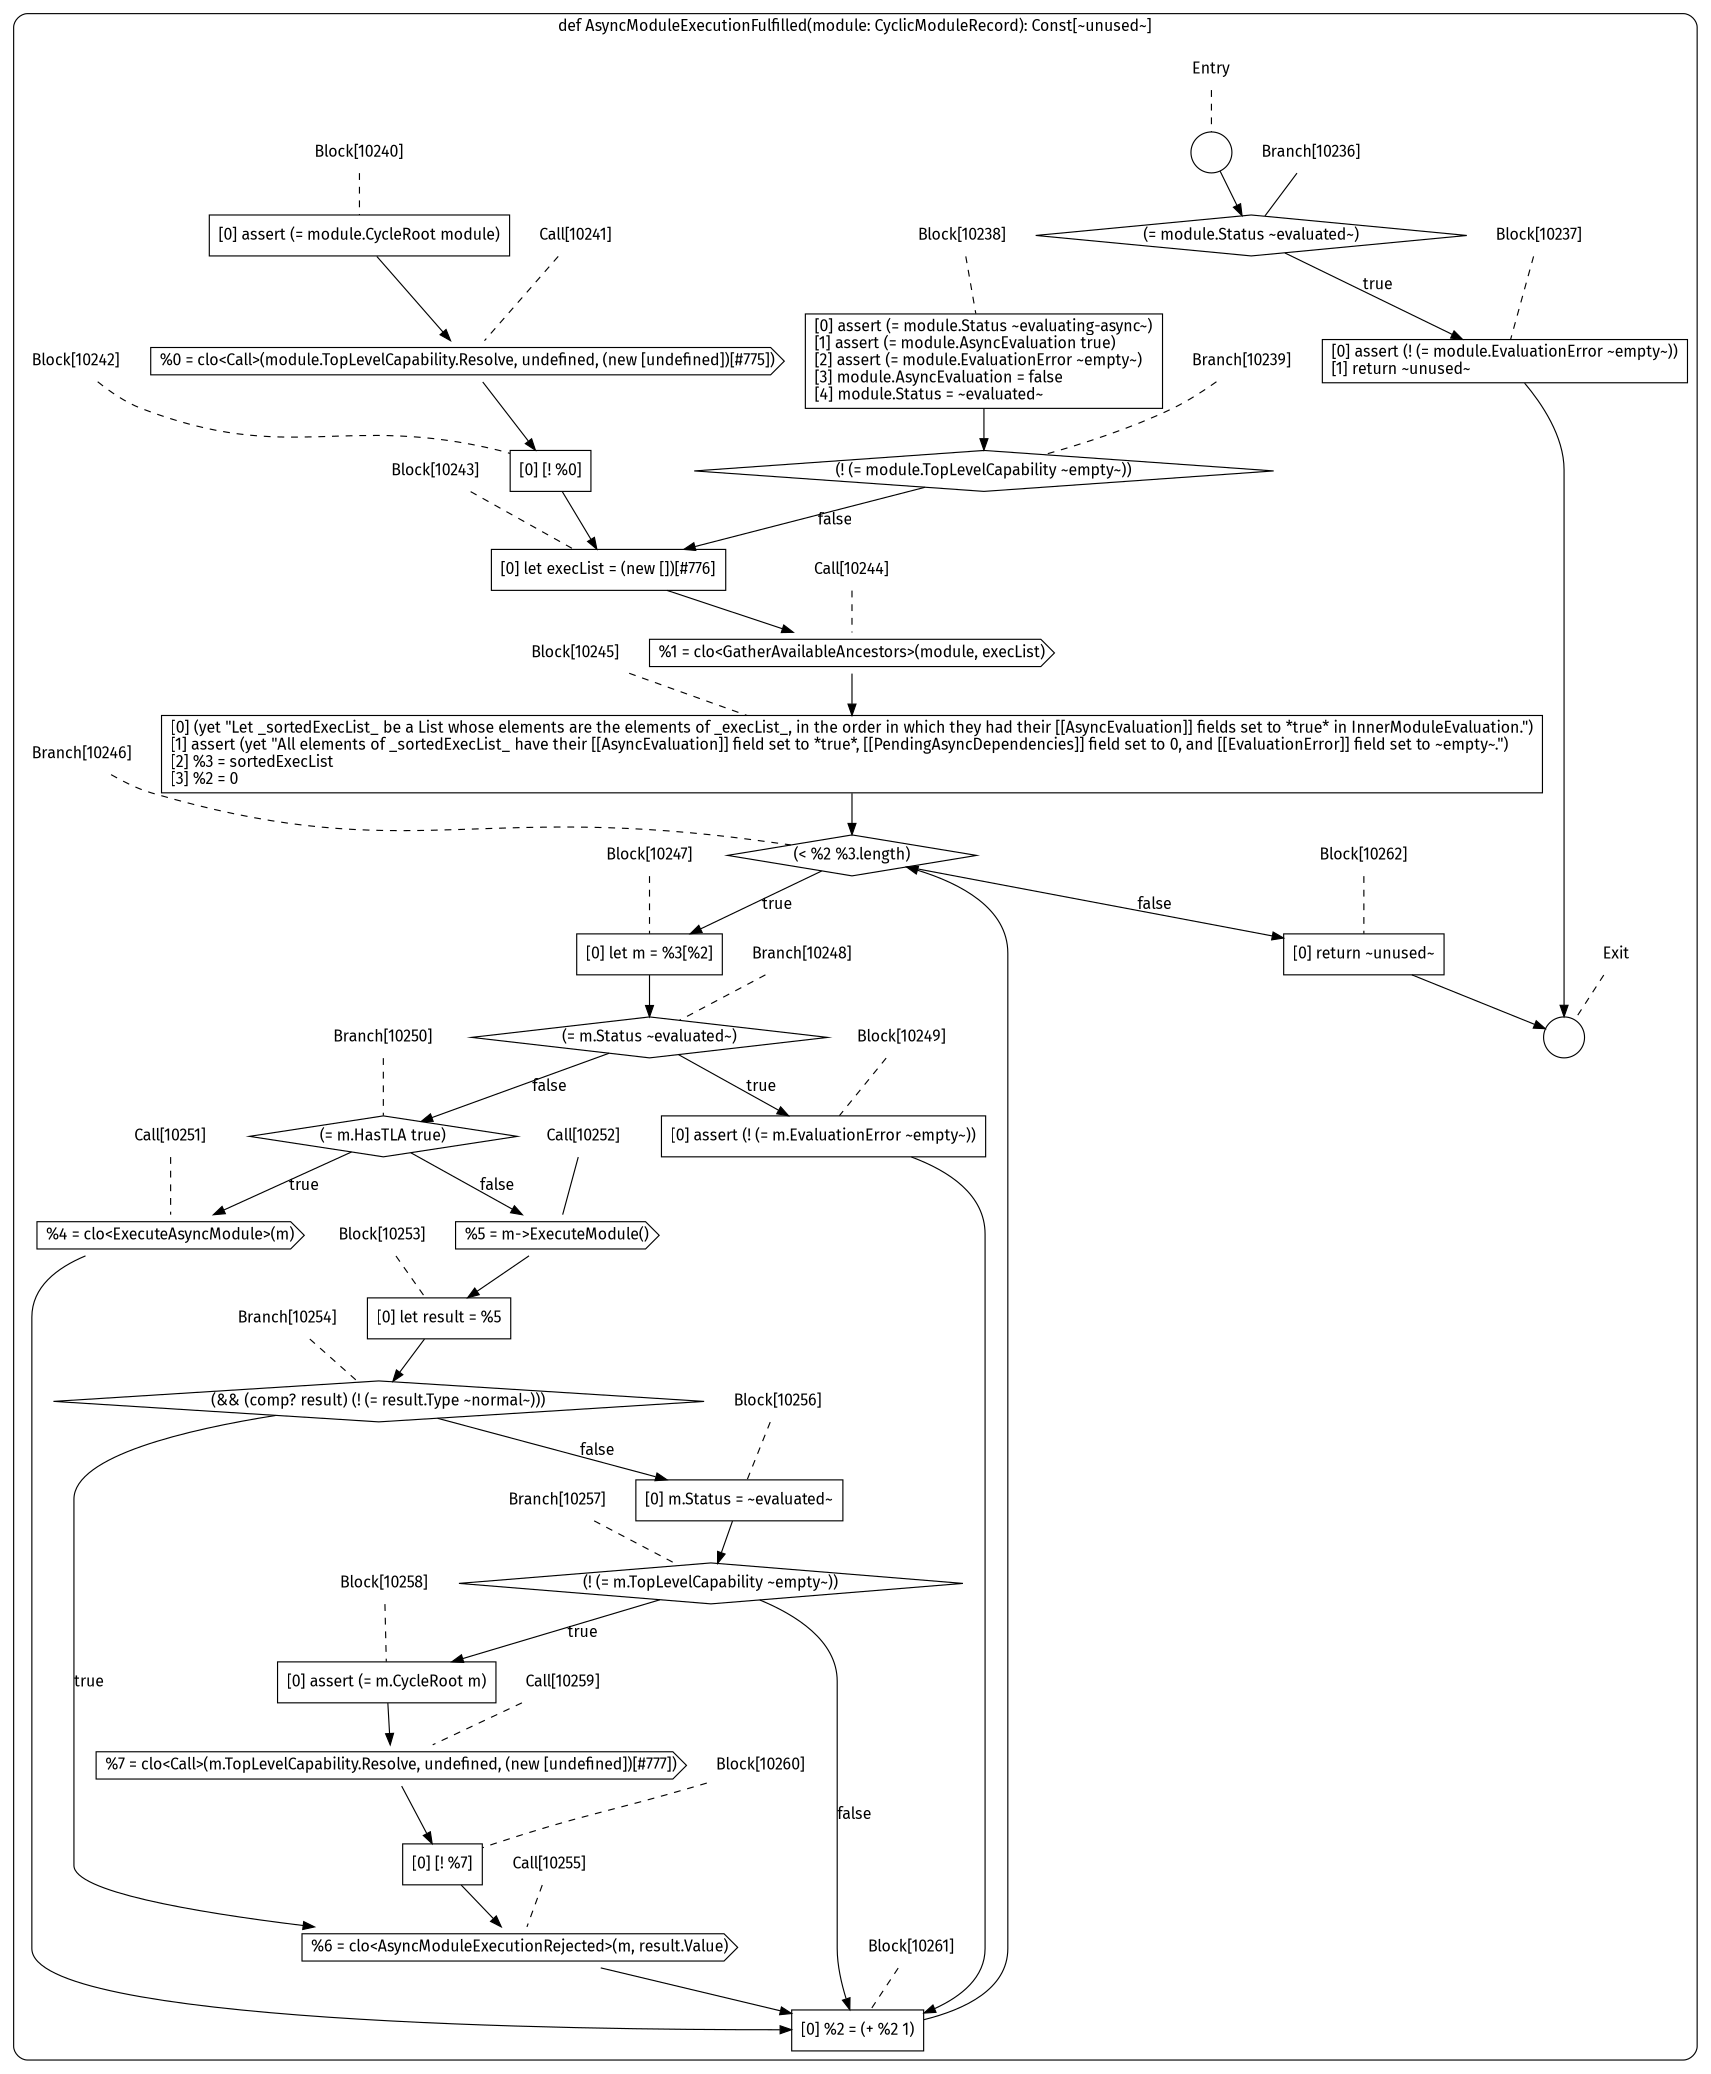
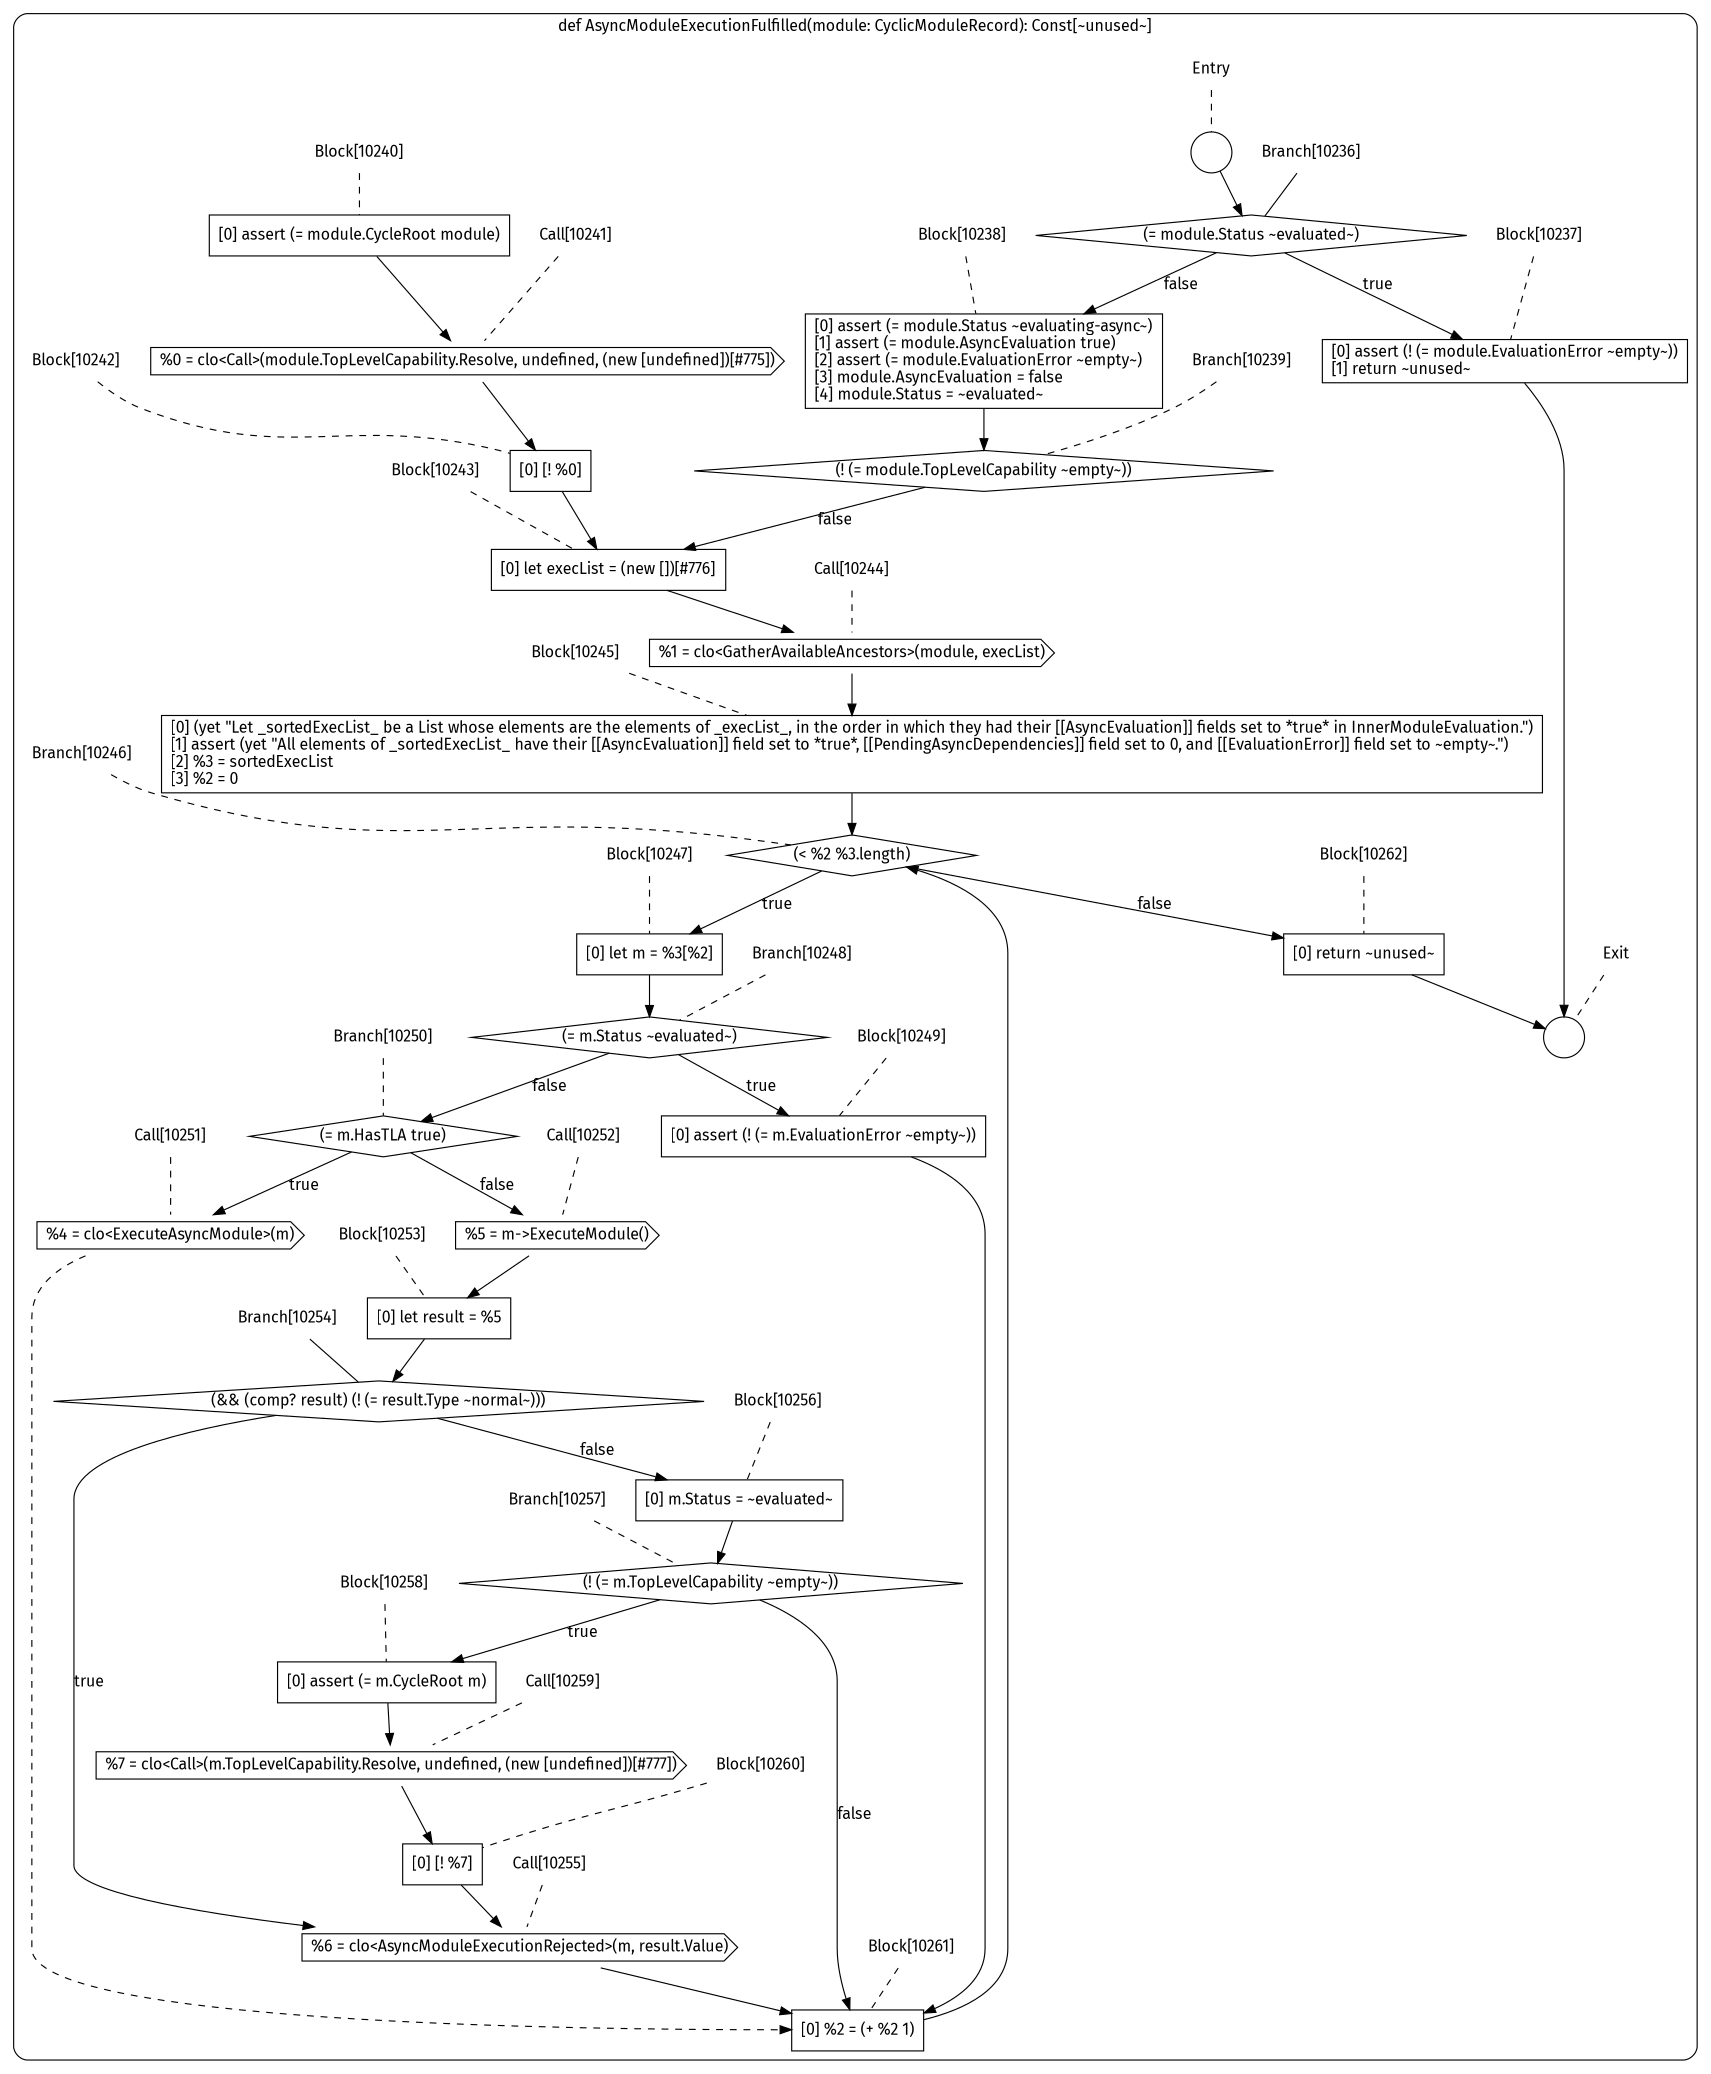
none -> (1155, 281)
(570, 1186) -> (570, 1186)
(334, 1361) -> (334, 1361)
(47, 1965) -> (47, 1965)
